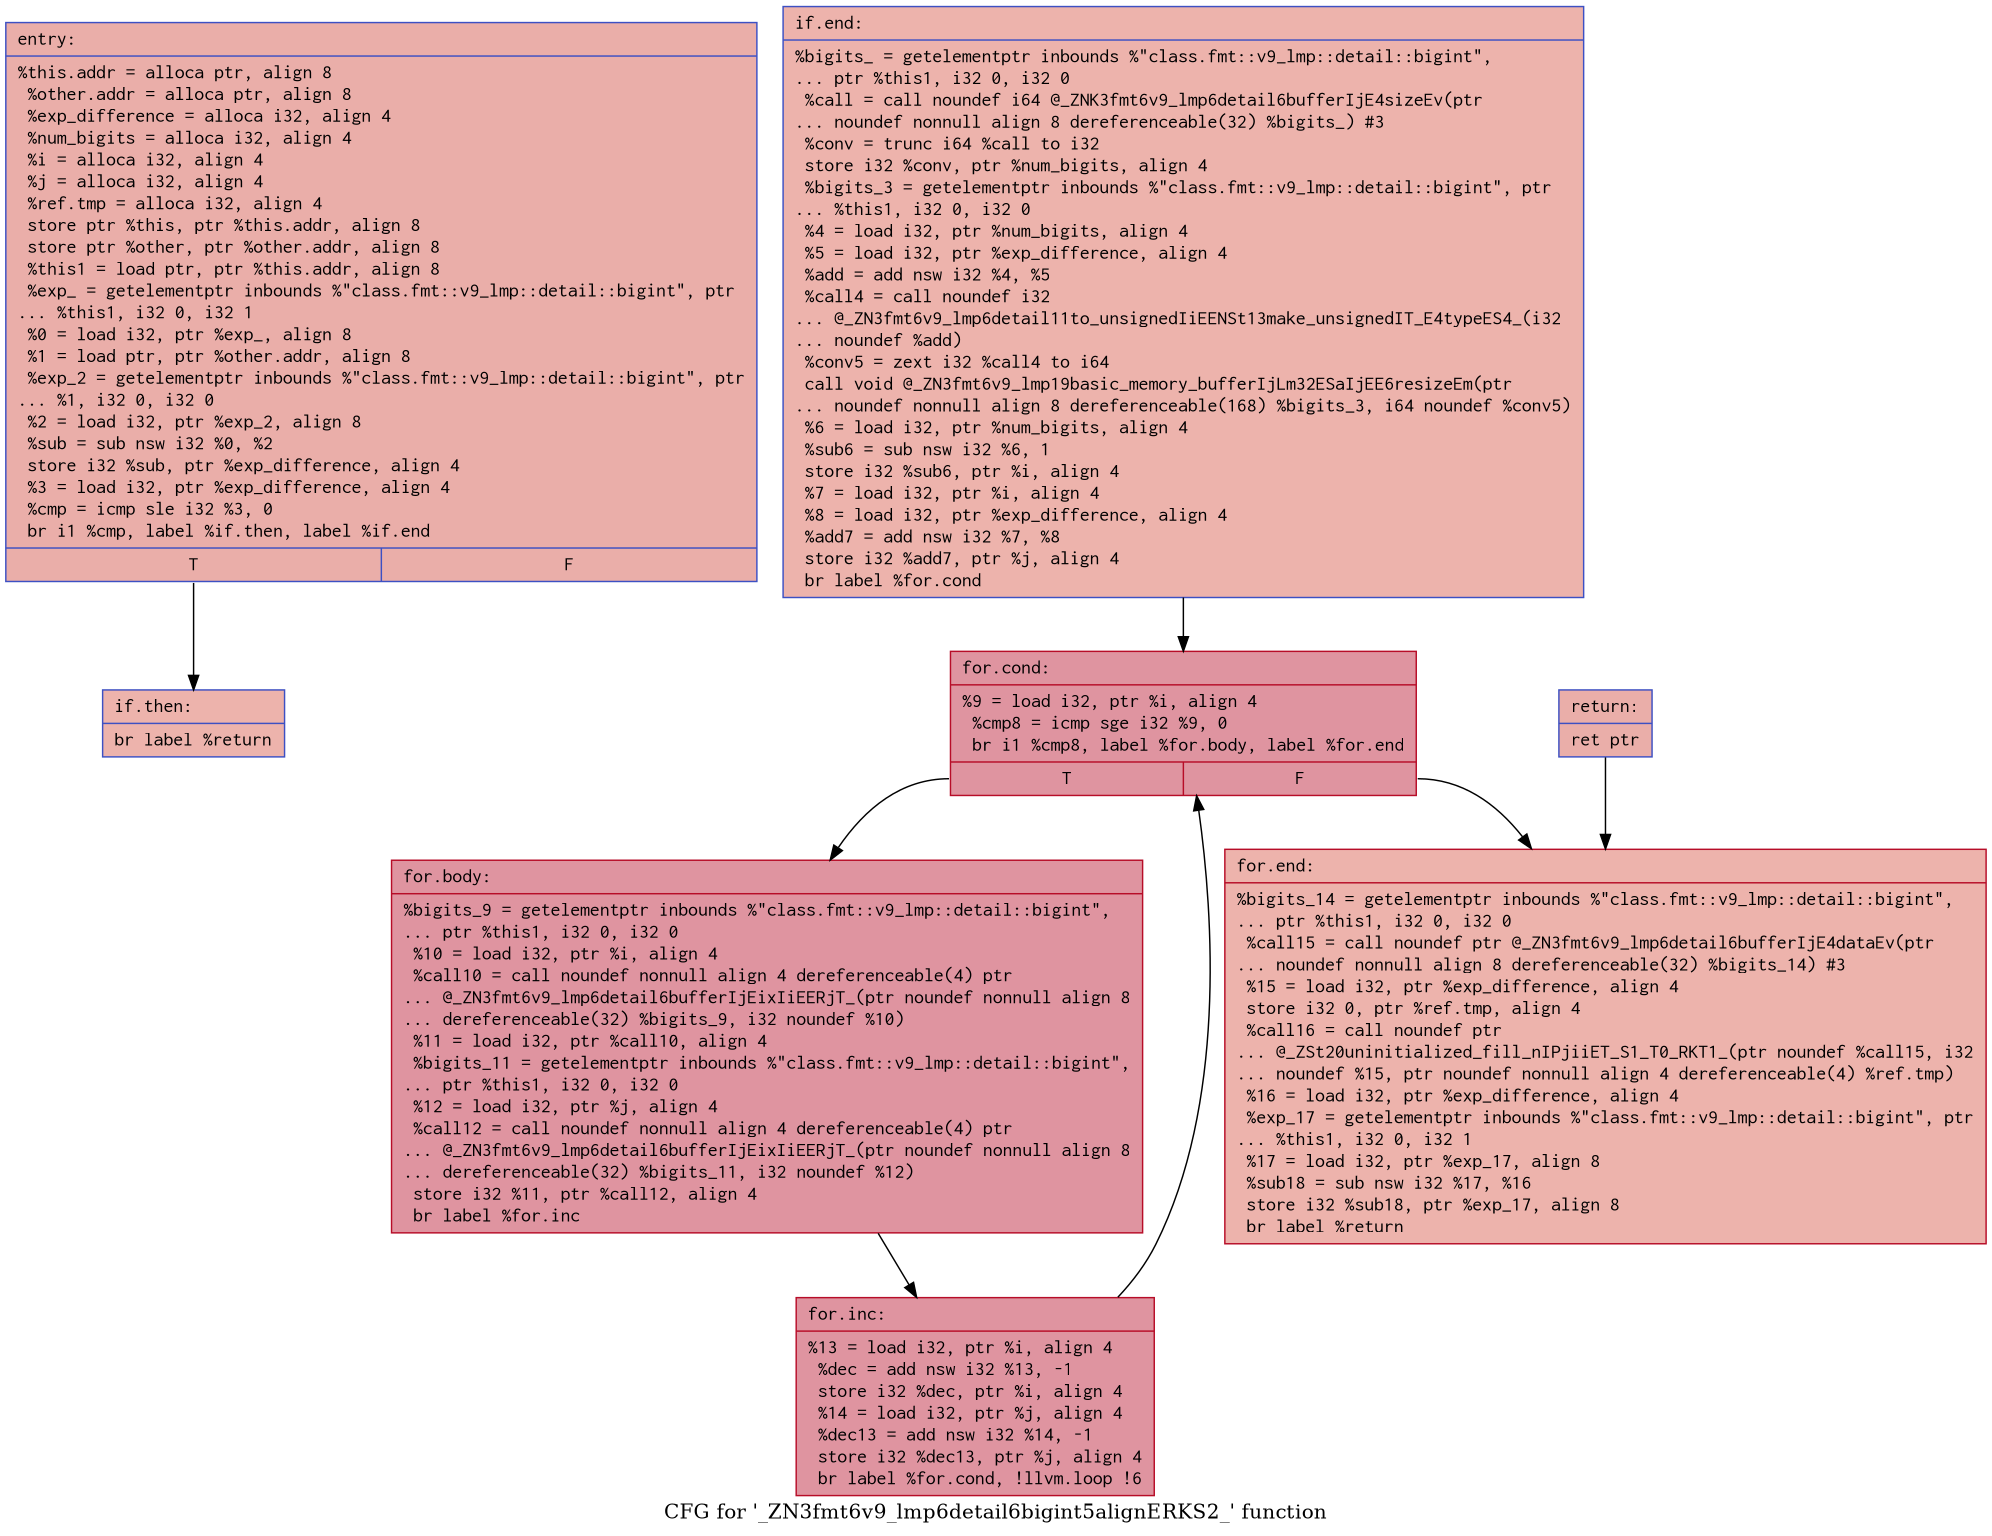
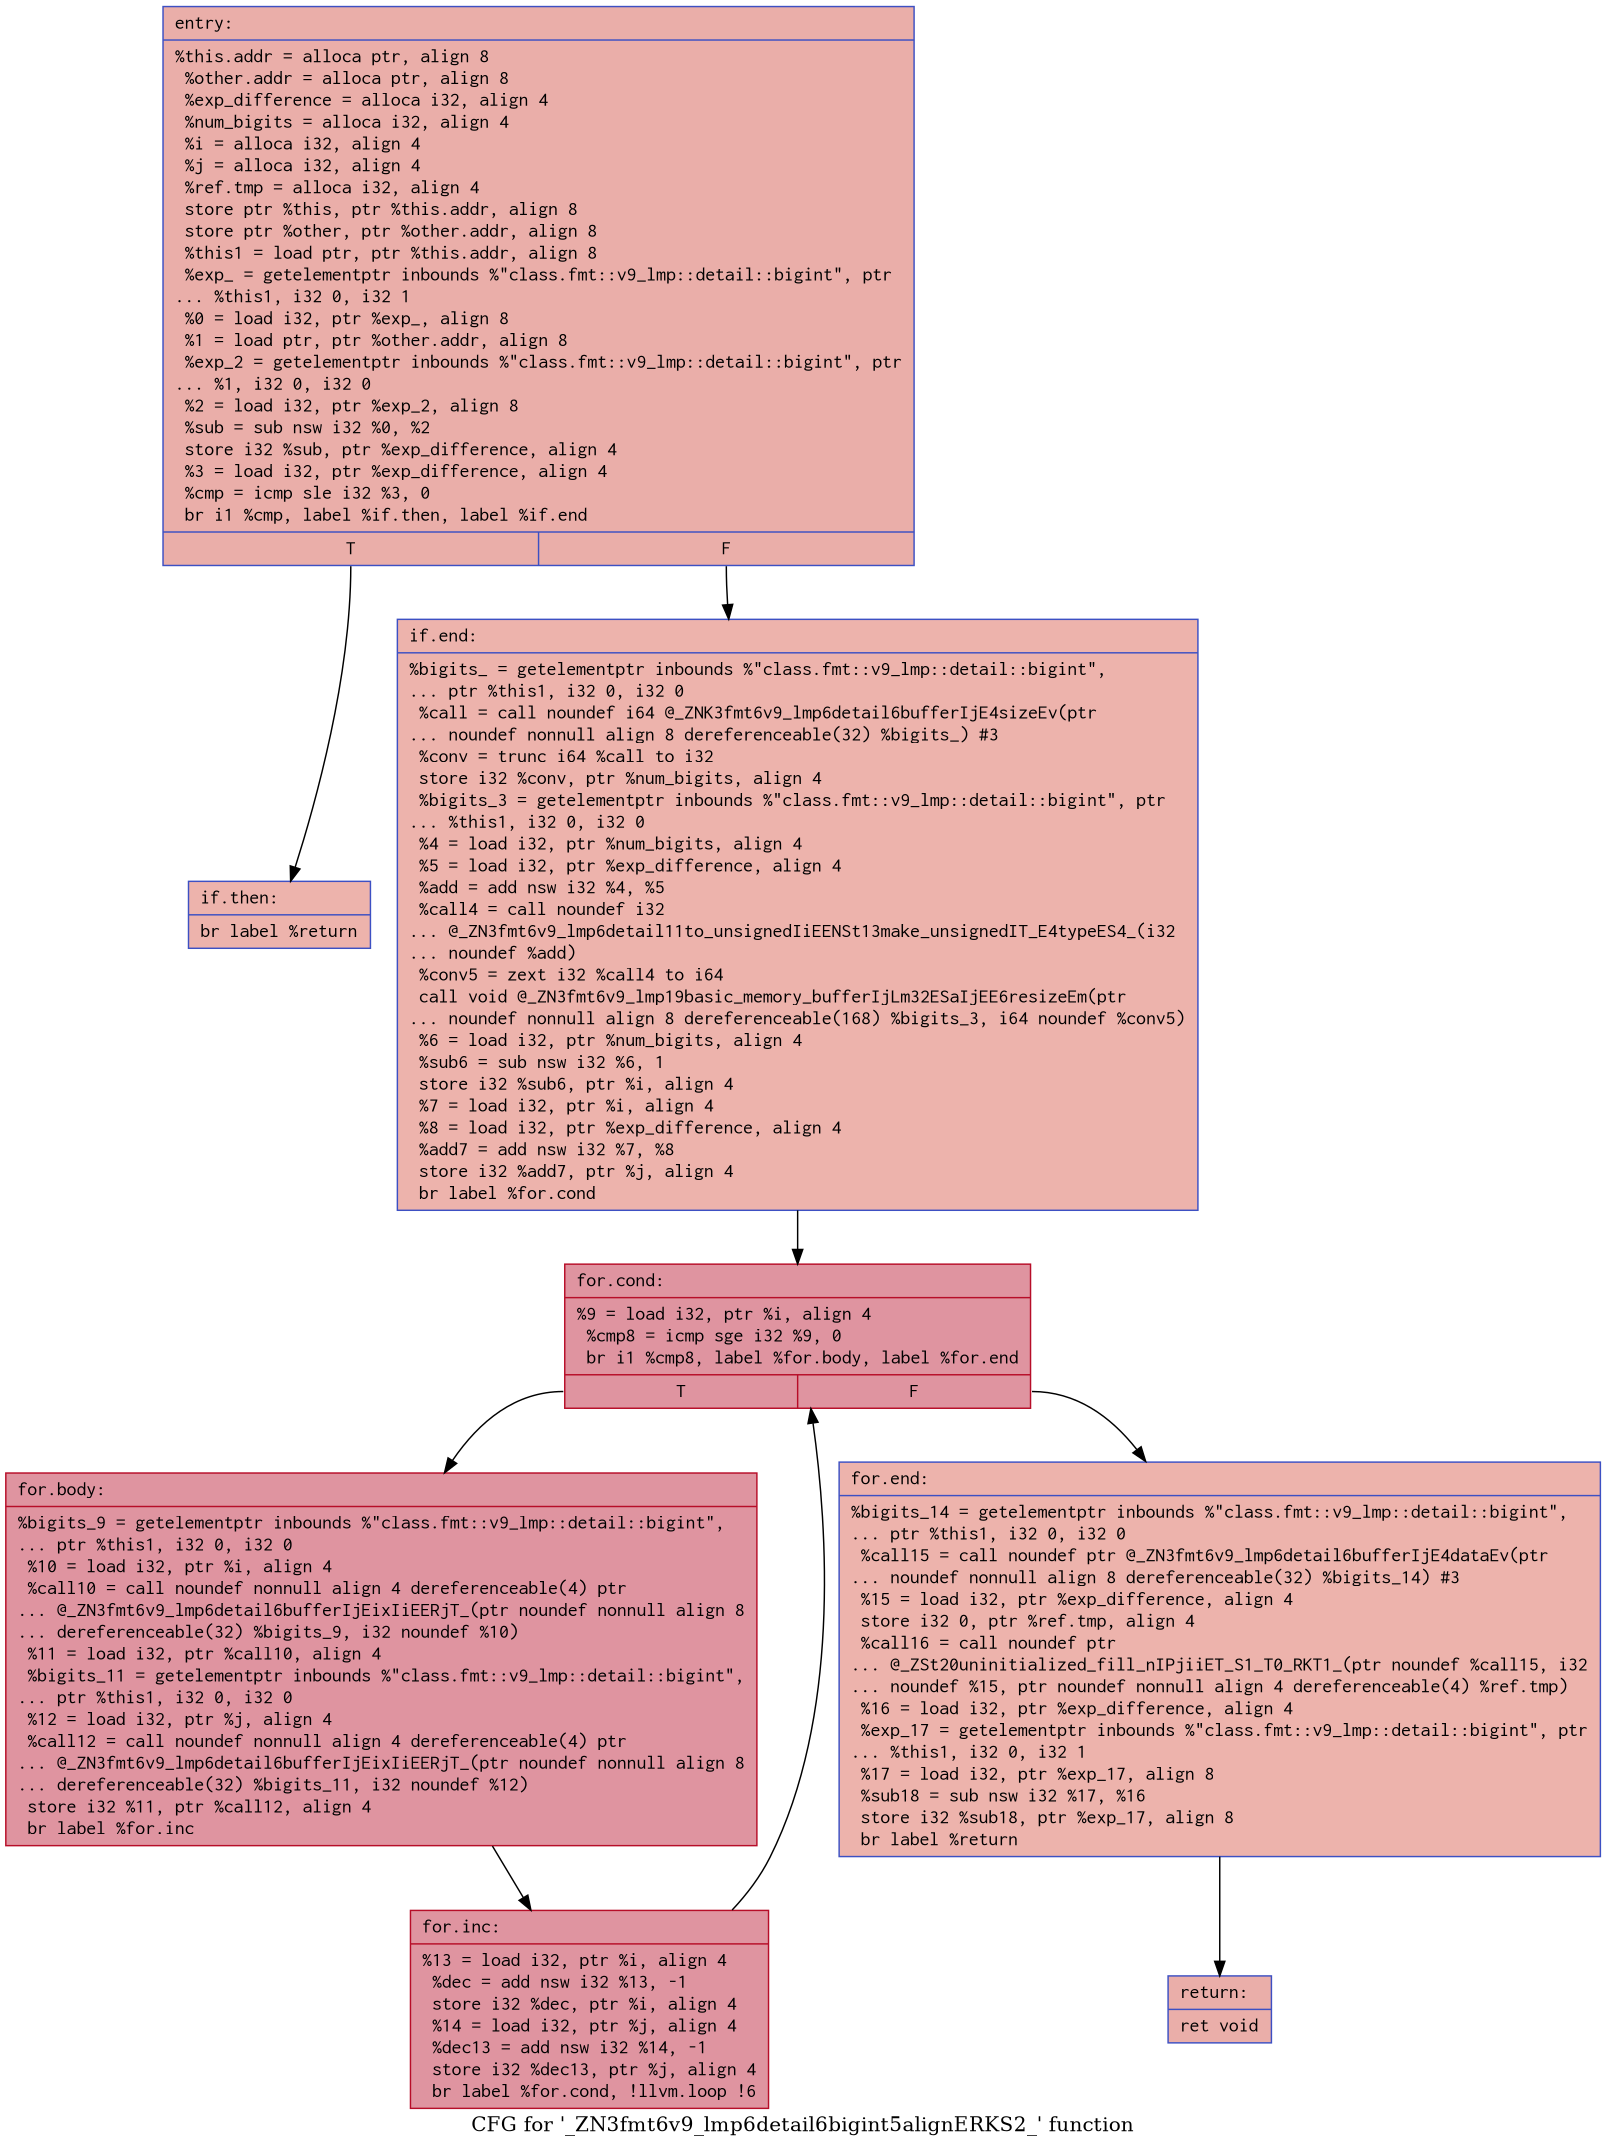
none -> (727, 585)
(1605, 739) -> (1220, 2025)
(1605, 796) -> (1220, 1909)
(1605, 1047) -> (1220, 1659)
